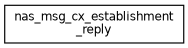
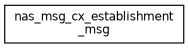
(94, 24) -> (94, 24)
